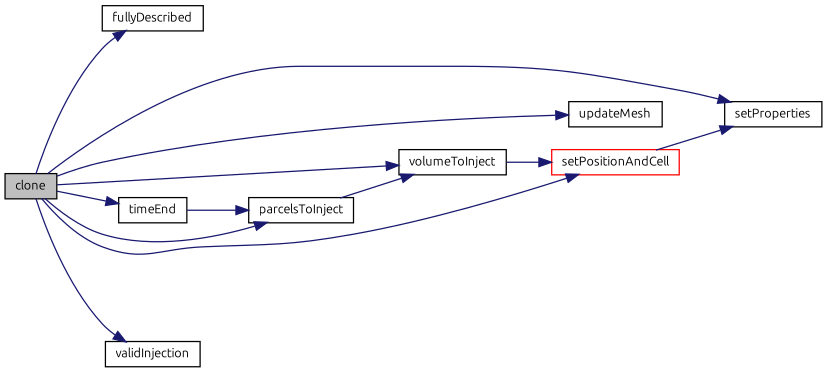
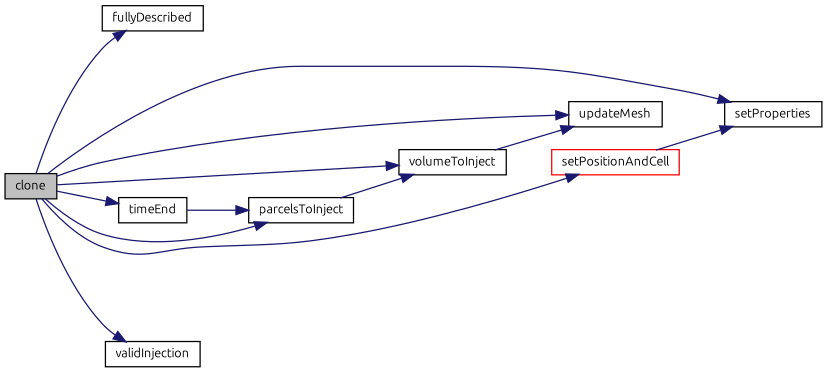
(523, 162) -> (528, 140)
